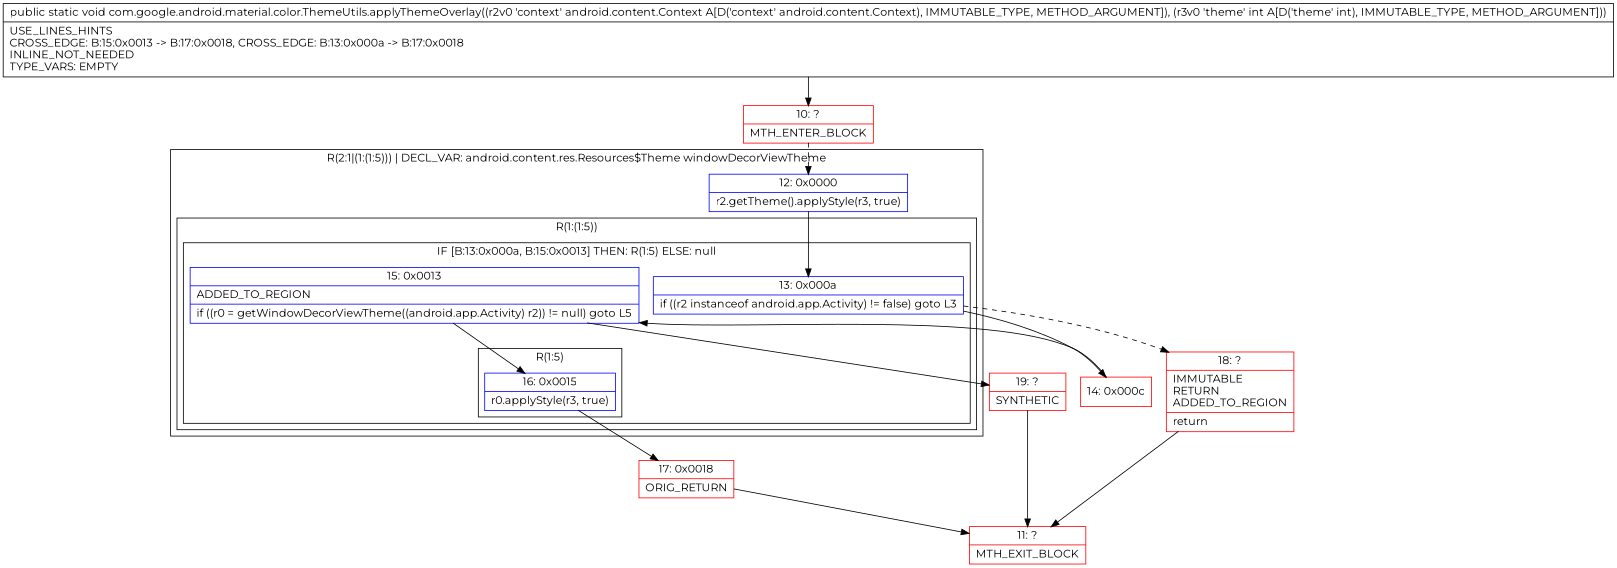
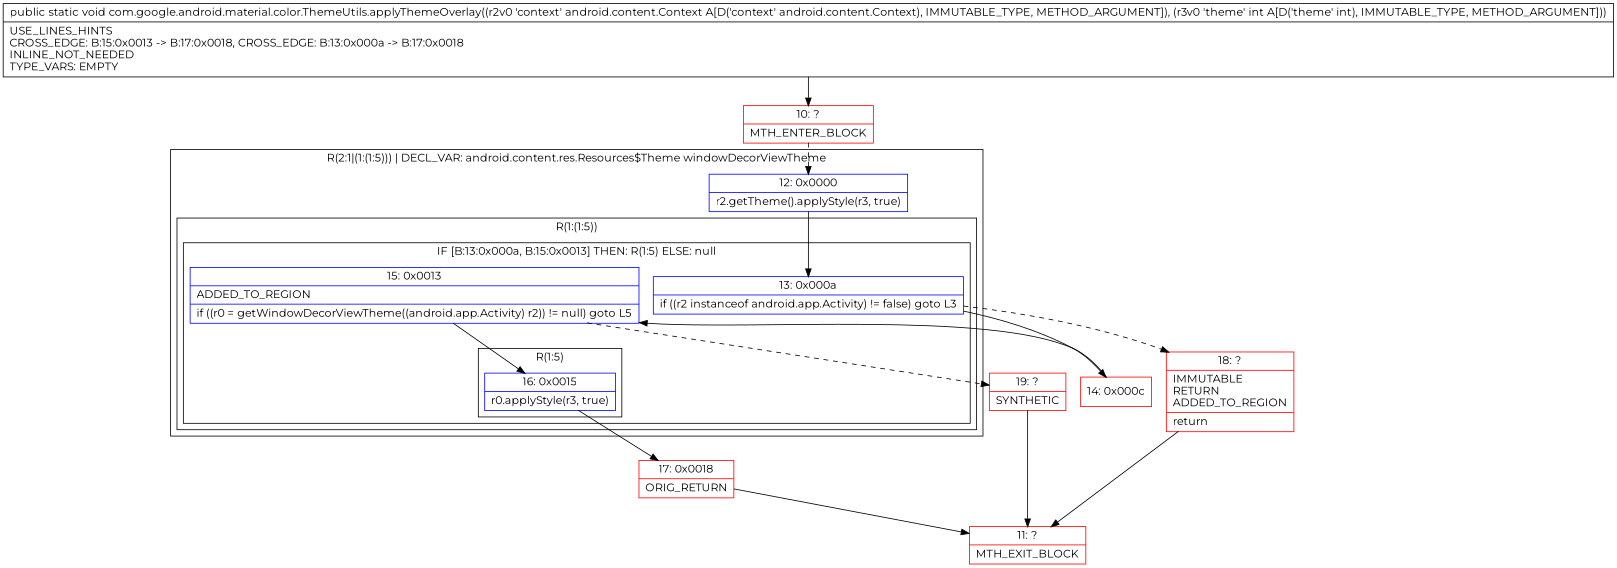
(784, 353) -> (784, 353)
